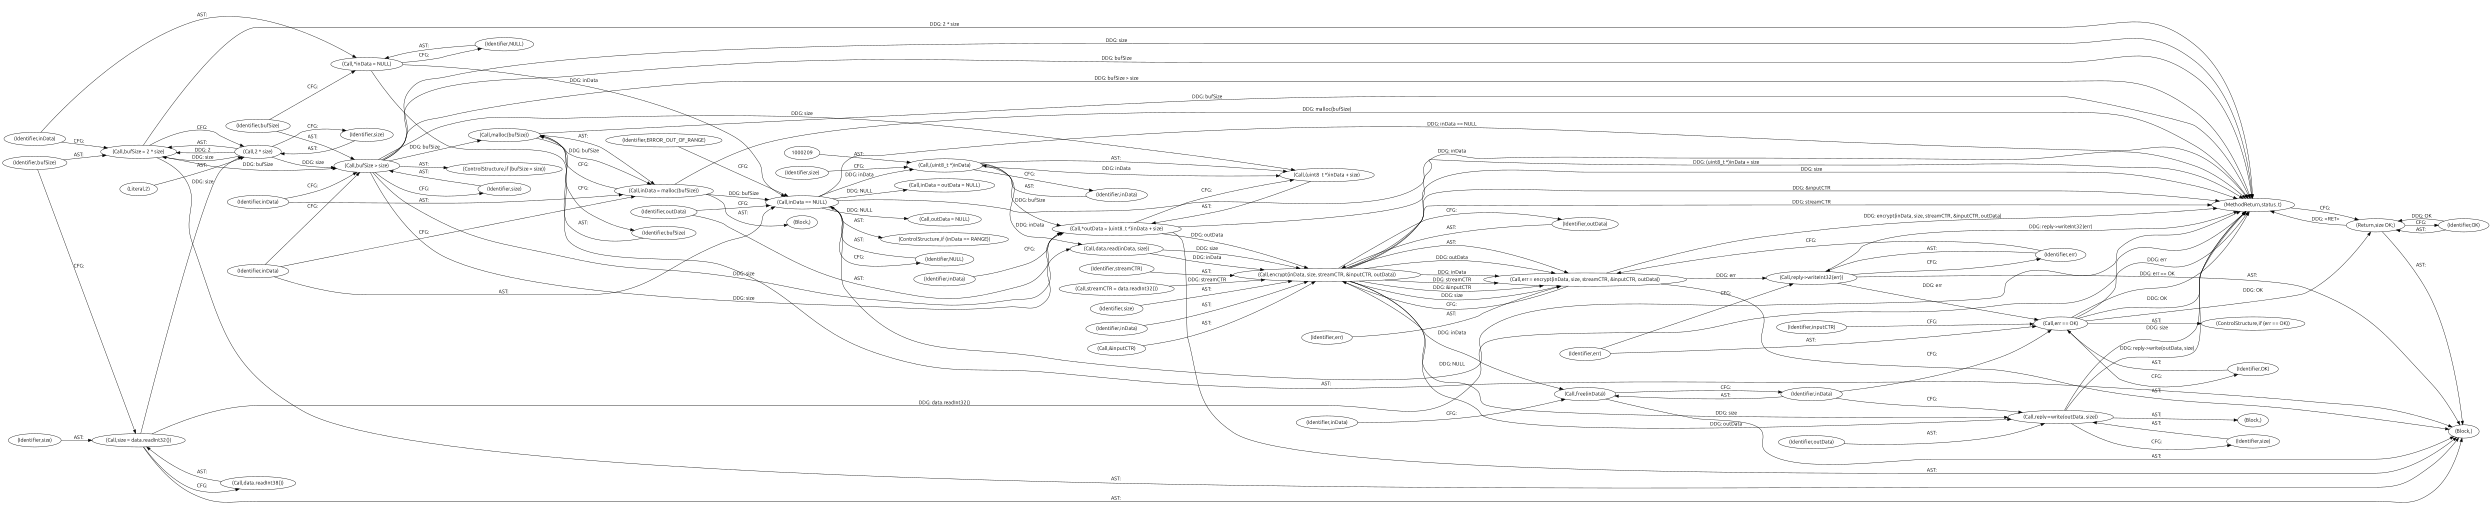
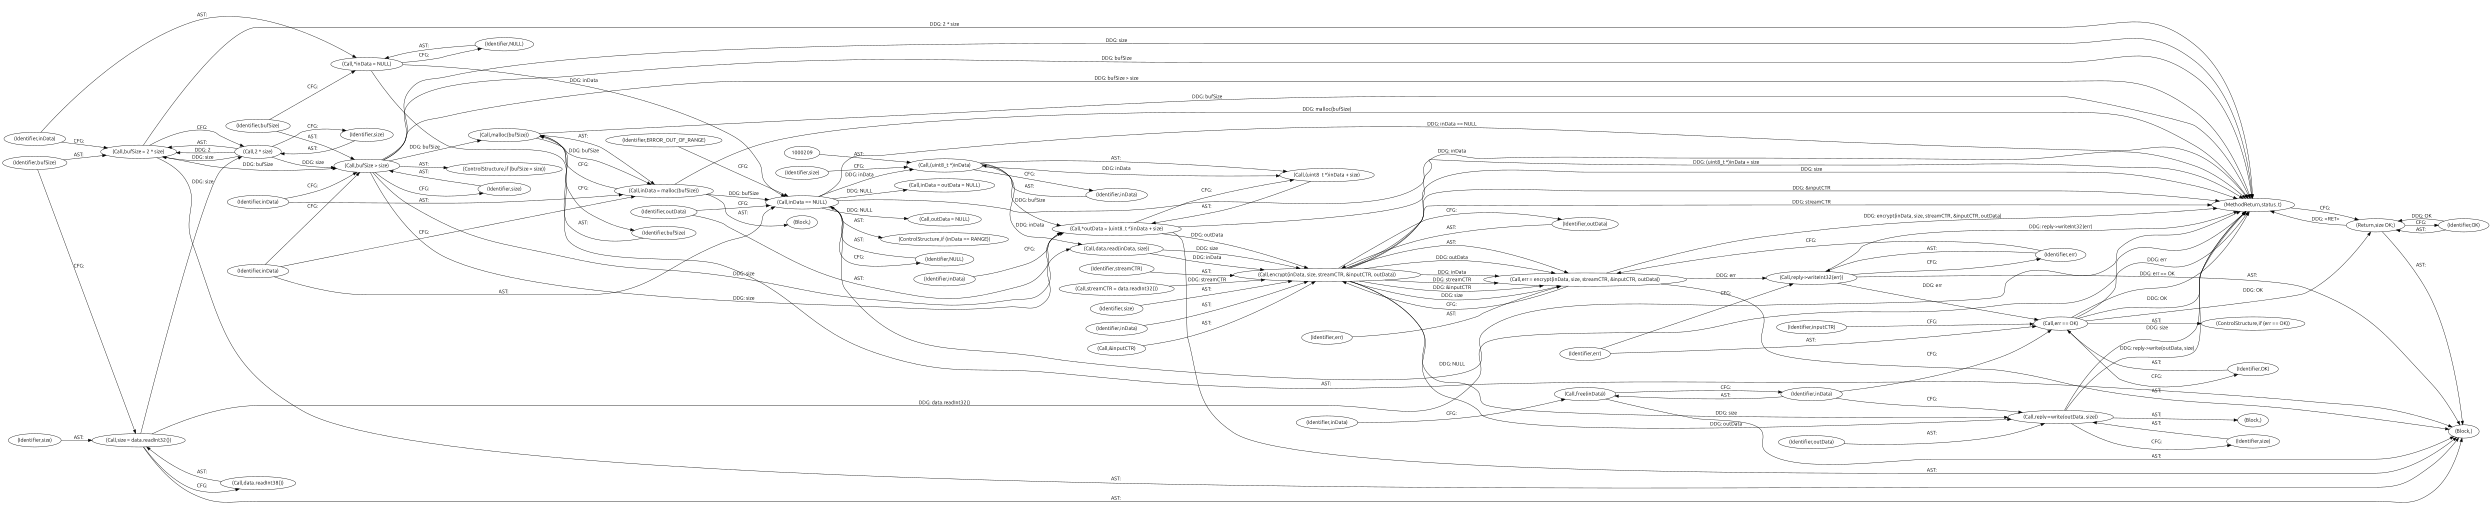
(809, 117) -> none
(139, 189) -> none
(1445, 347) -> none
